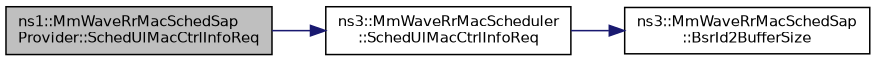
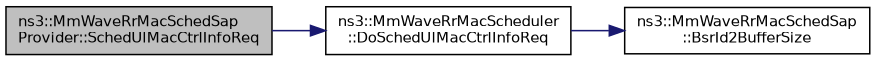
(139, 31) -> (139, 31)
(448, 31) -> (448, 31)
